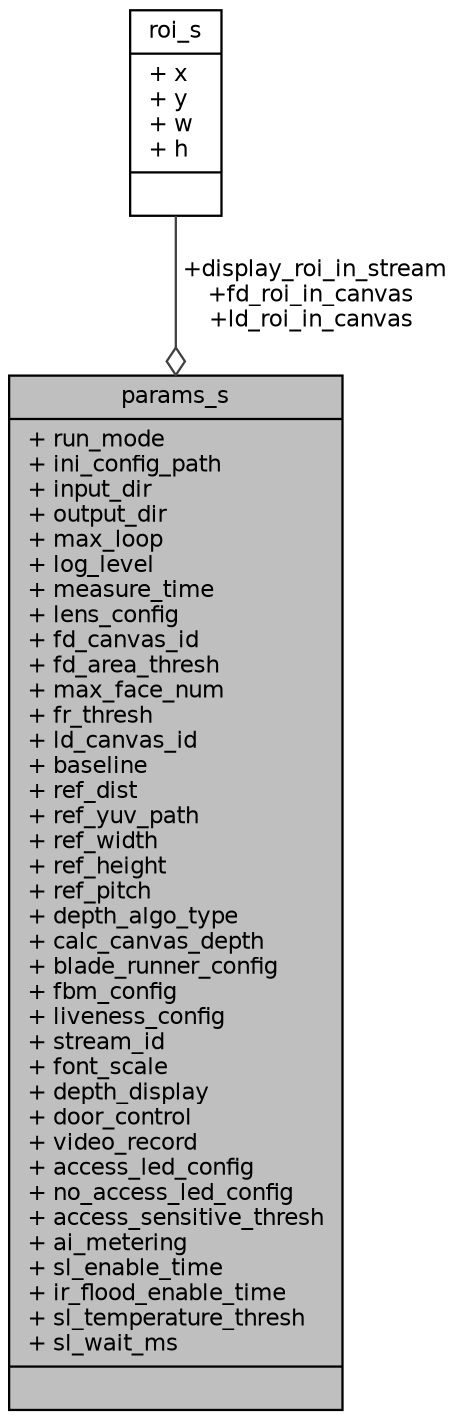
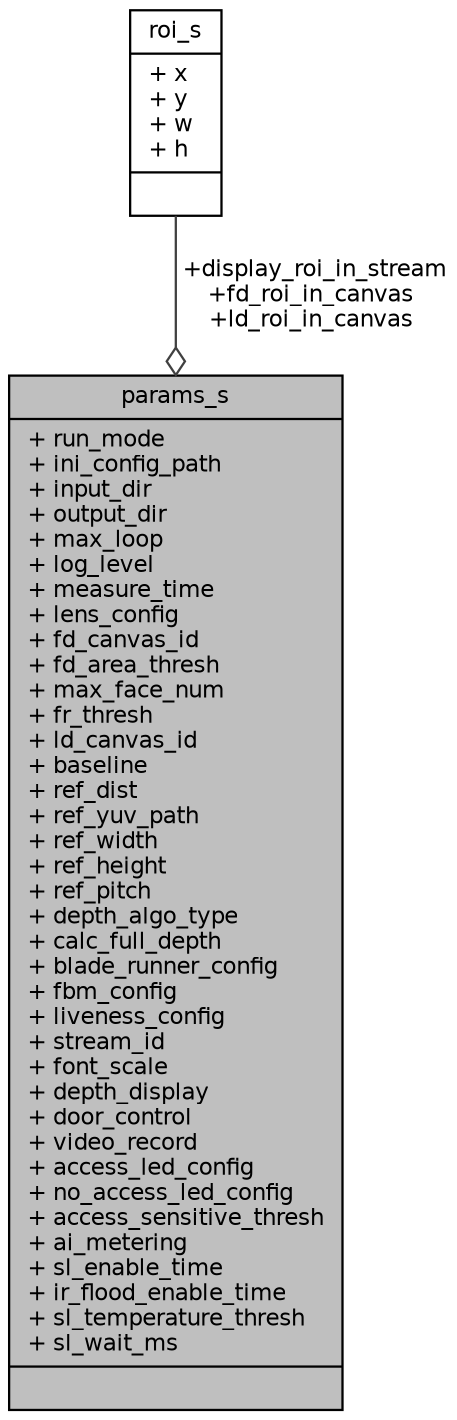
(146, 942) -> (124, 942)
